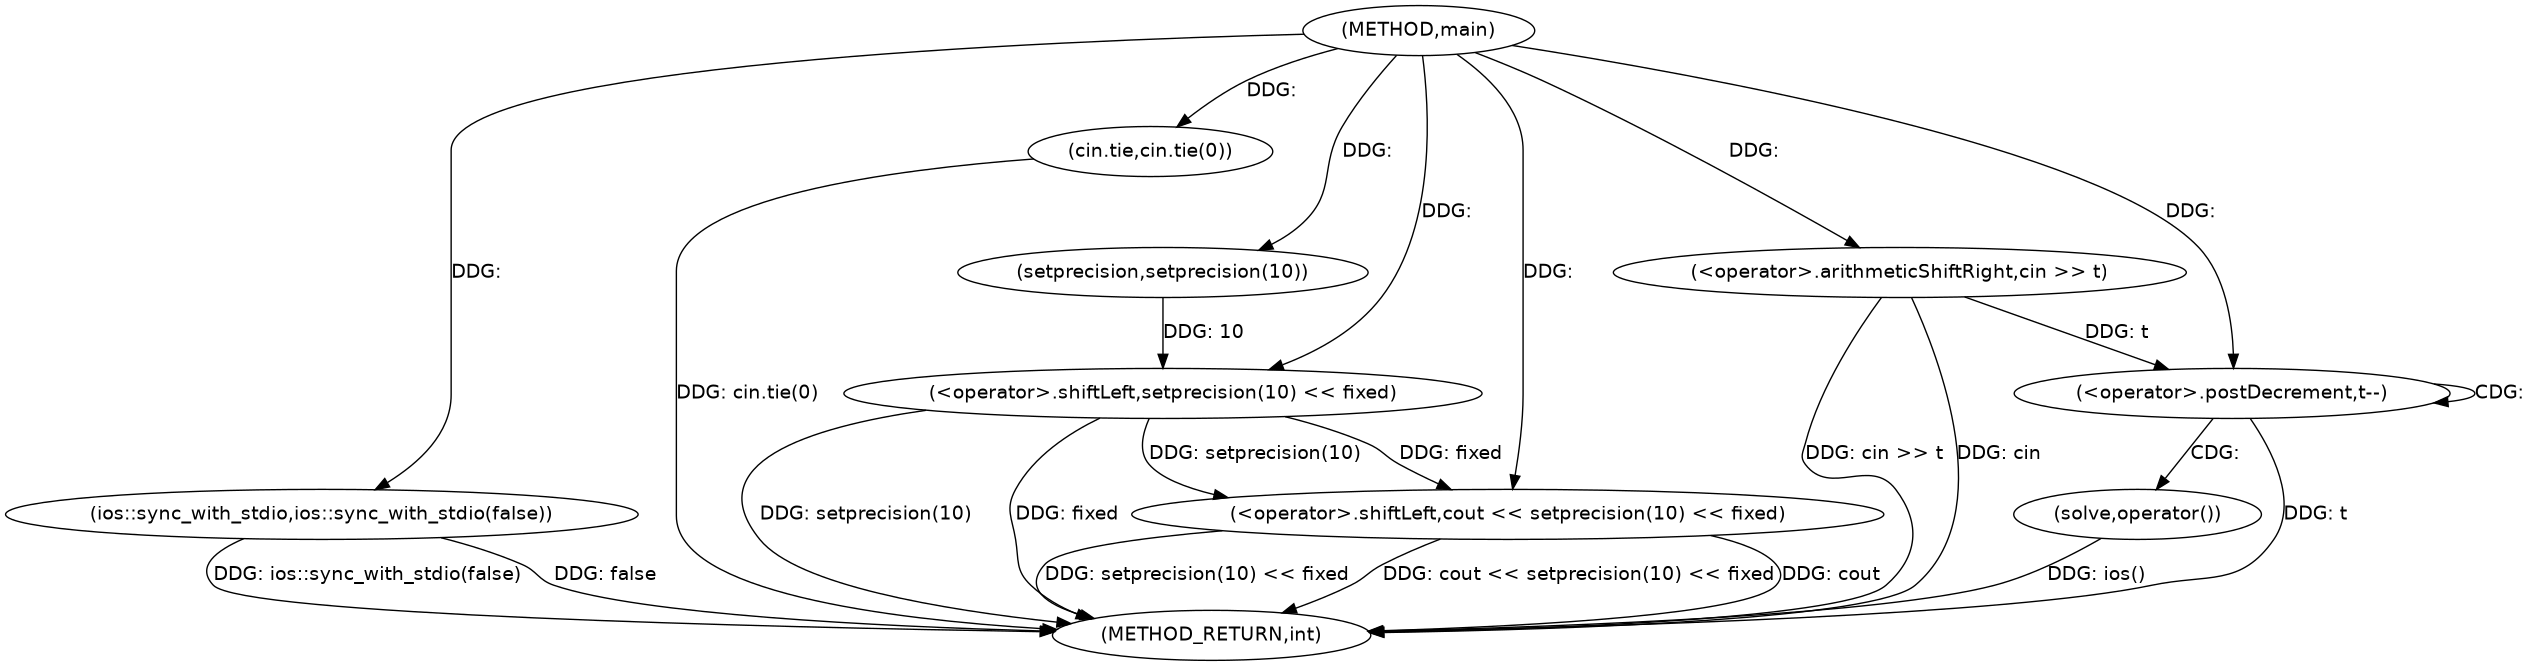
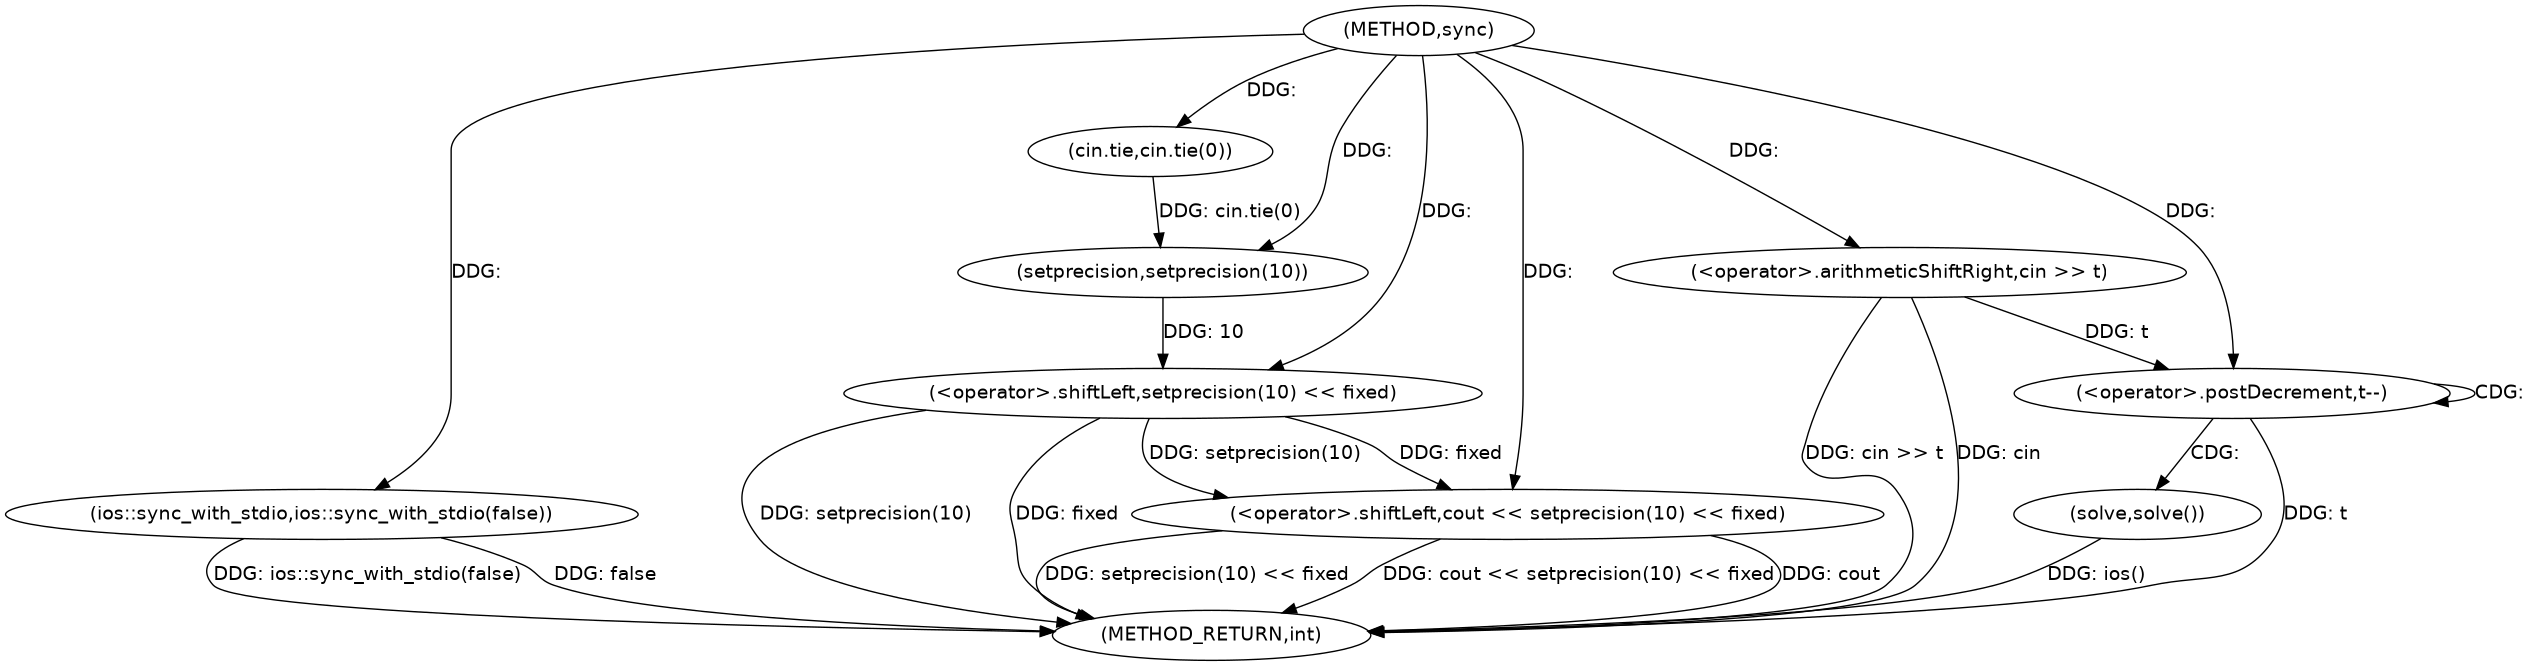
(1419, 31) -> (1419, 31)
(676, 399) -> (1156, 205)
(2138, 514) -> (2138, 514)
